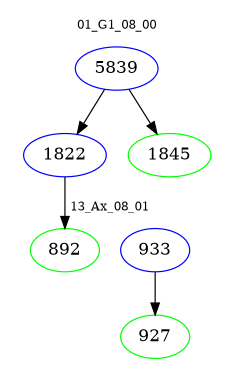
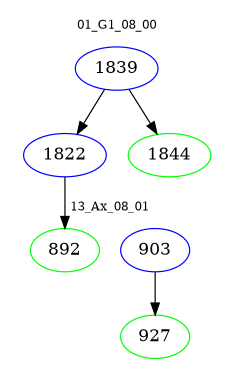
(117, 69) -> (117, 69)
(170, 155) -> (170, 155)
(155, 250) -> (155, 250)
